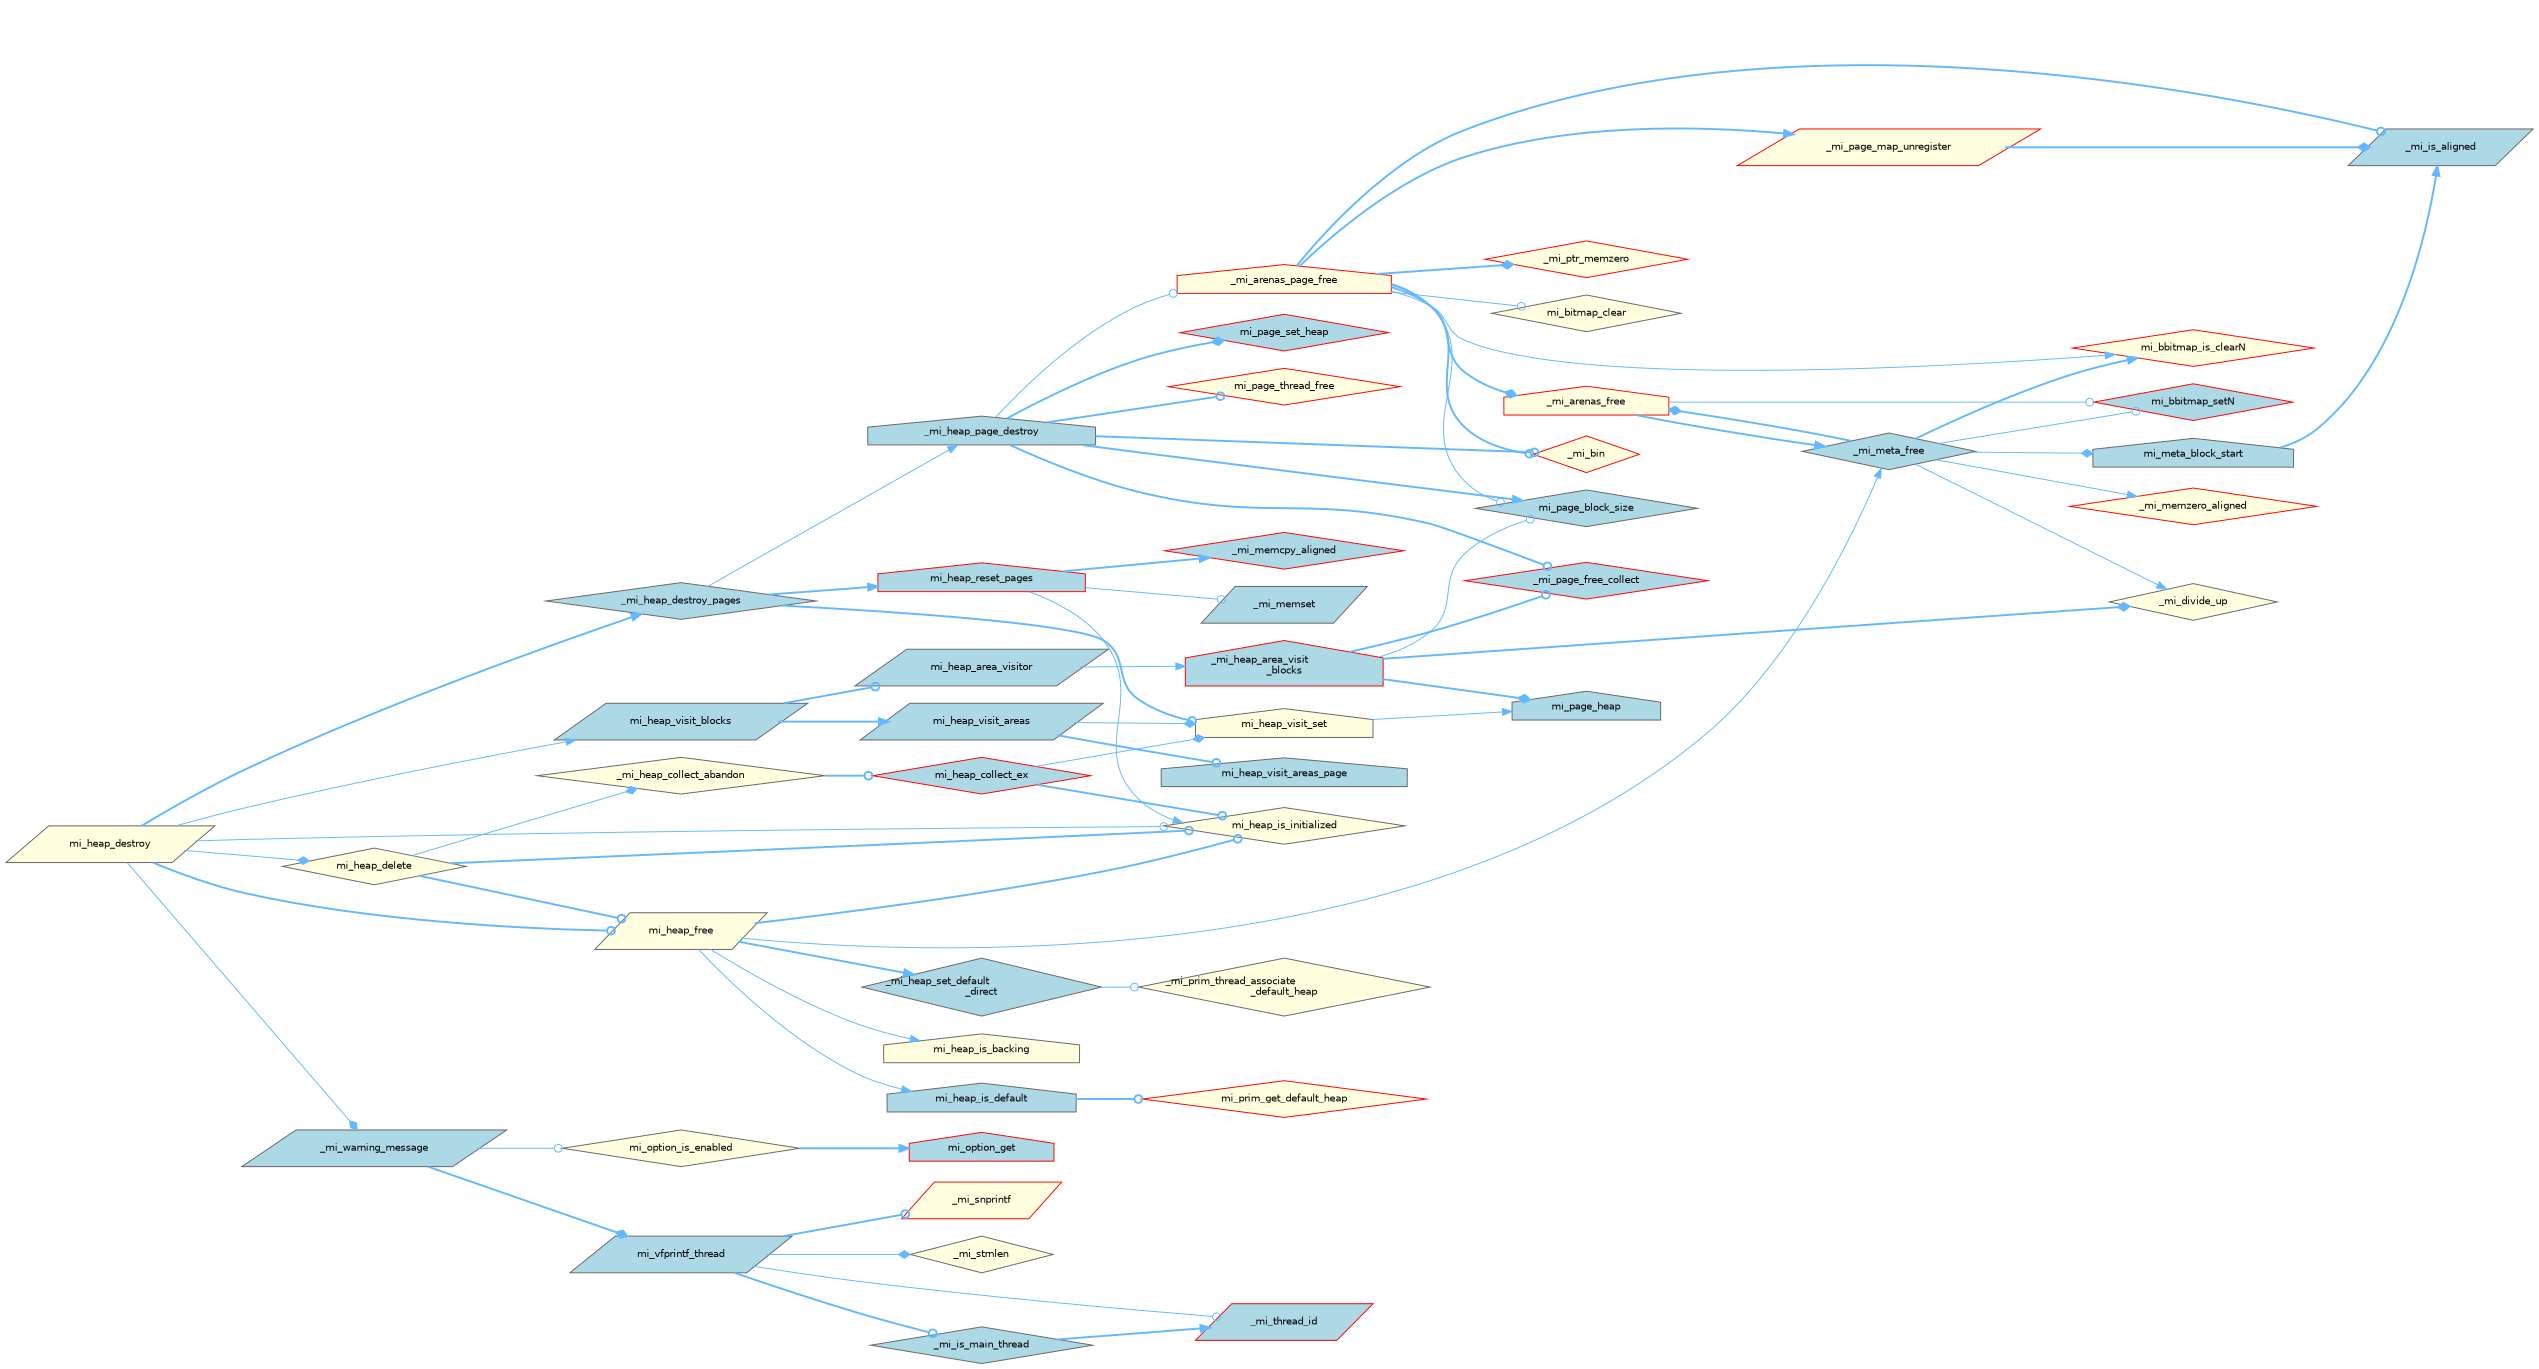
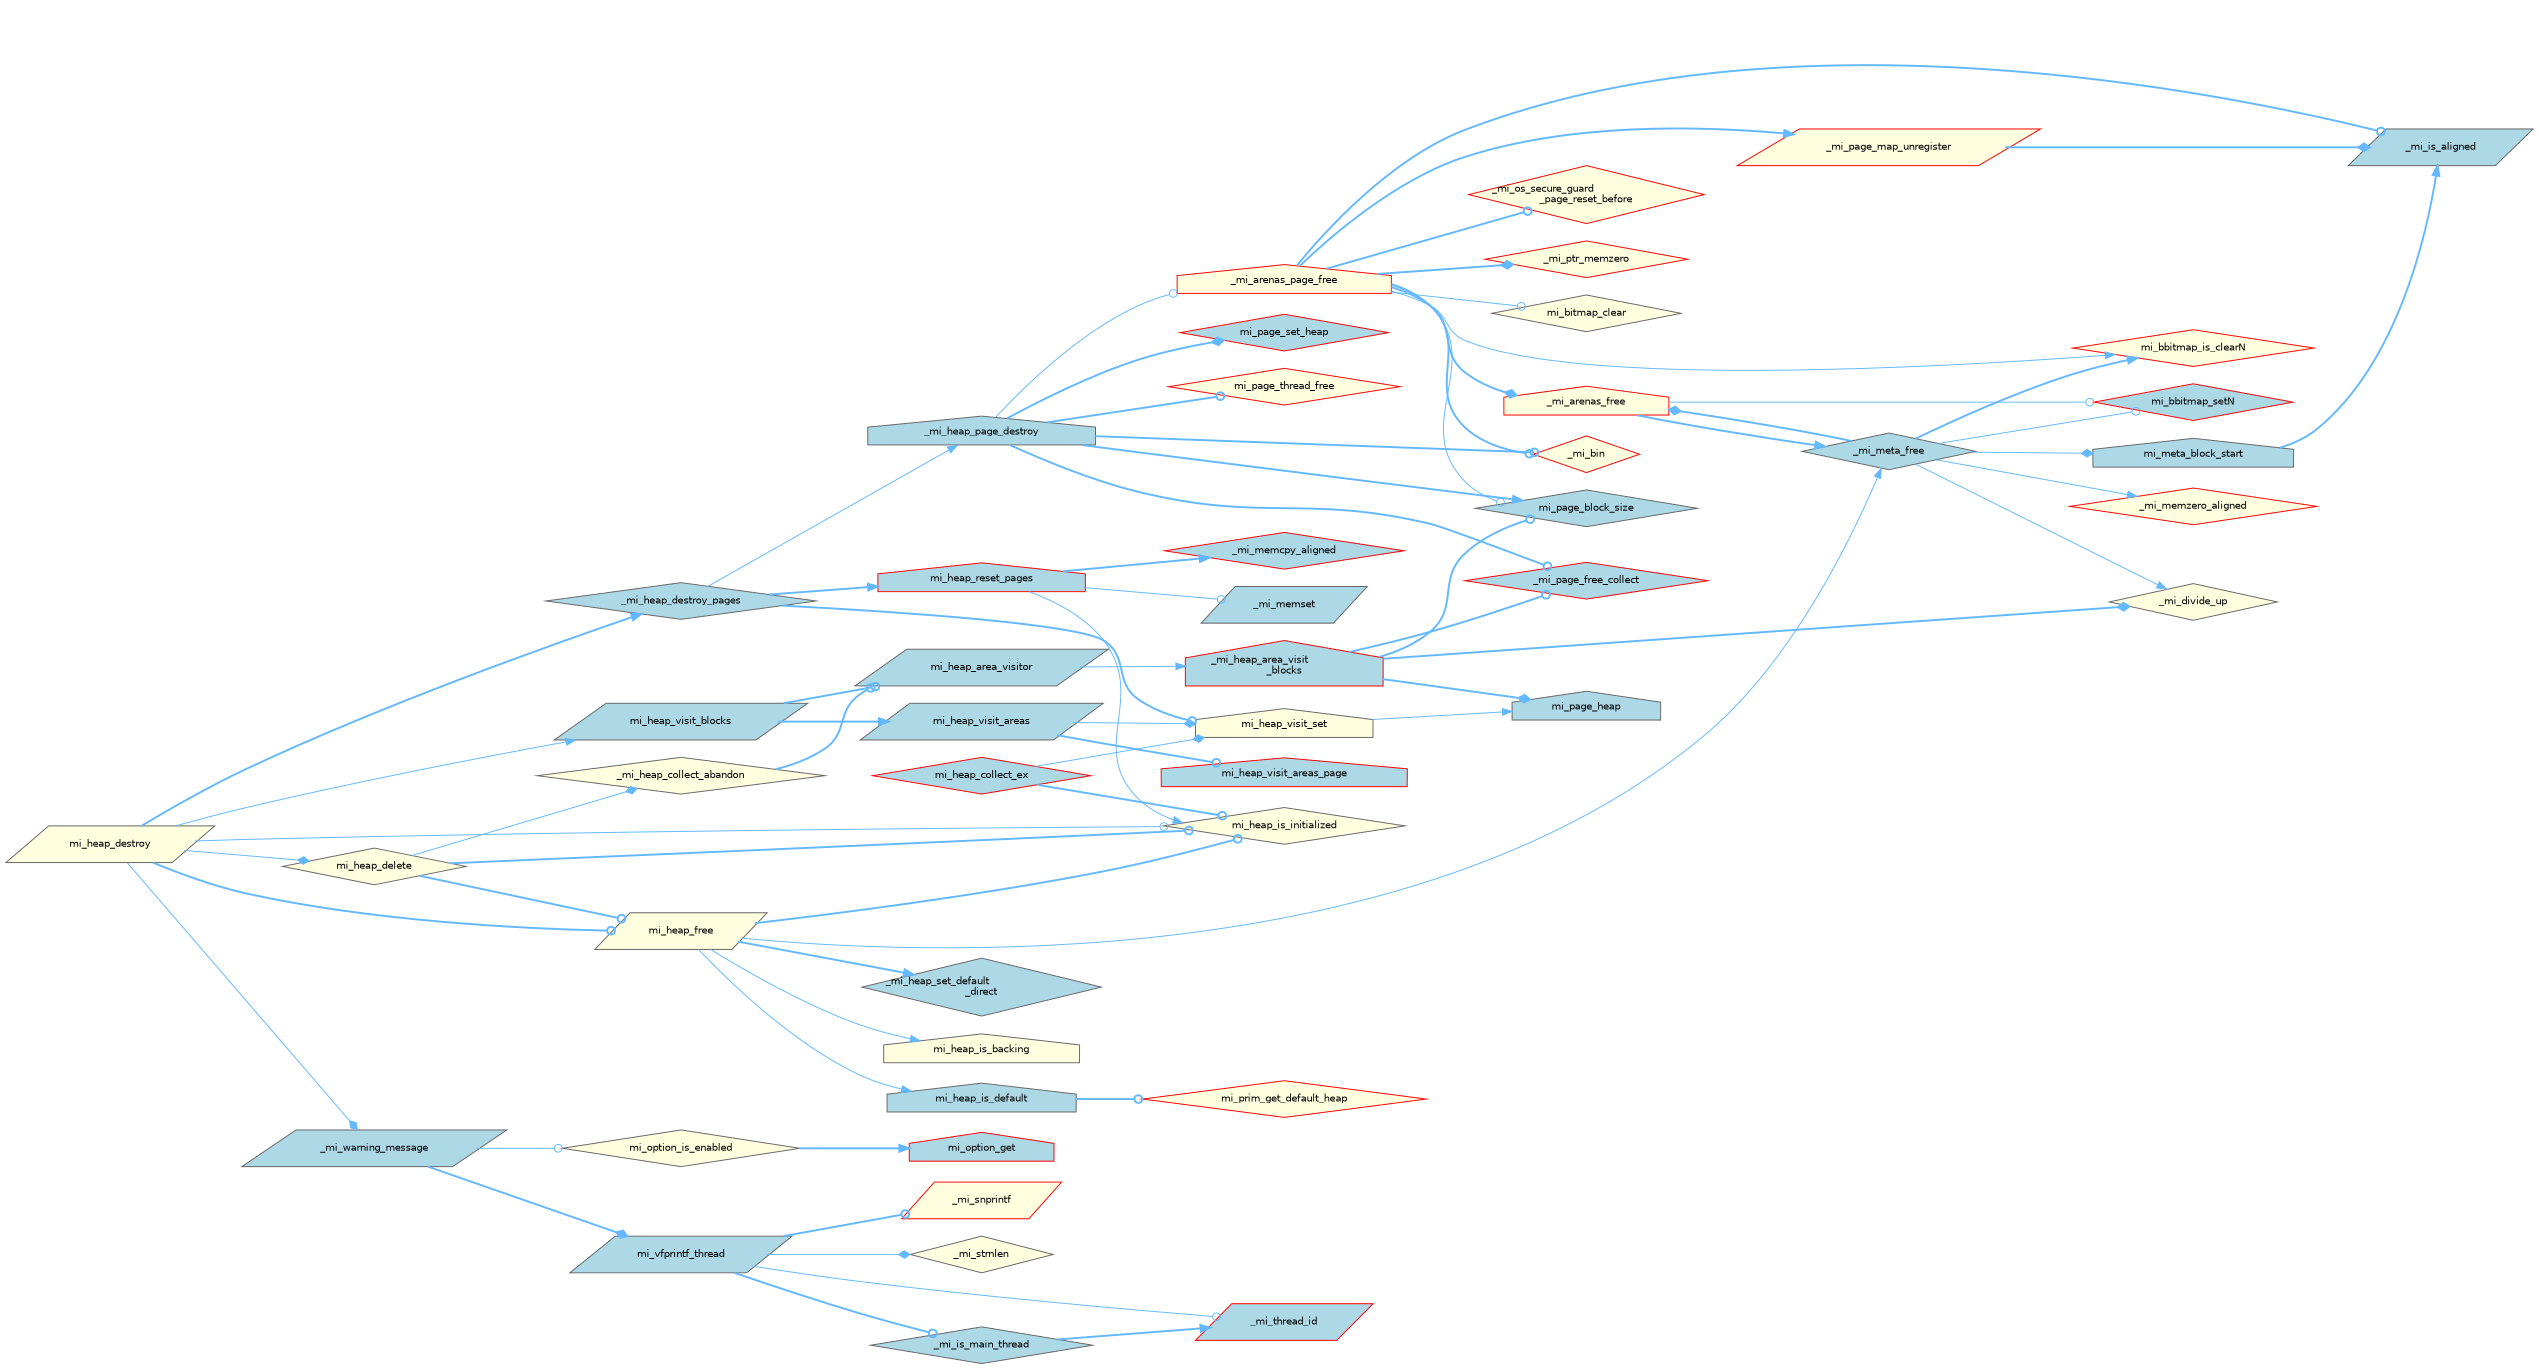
none -> (1586, 195)
(1449, 587) -> (1449, 587)
(1284, 774) -> (1284, 774)
(845, 776) -> (833, 742)
(1284, 987) -> none
